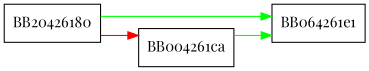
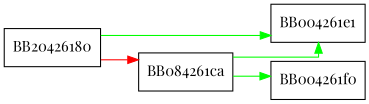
(319, 23) -> (318, 23)
(186, 48) -> (186, 72)
none -> (318, 80)
